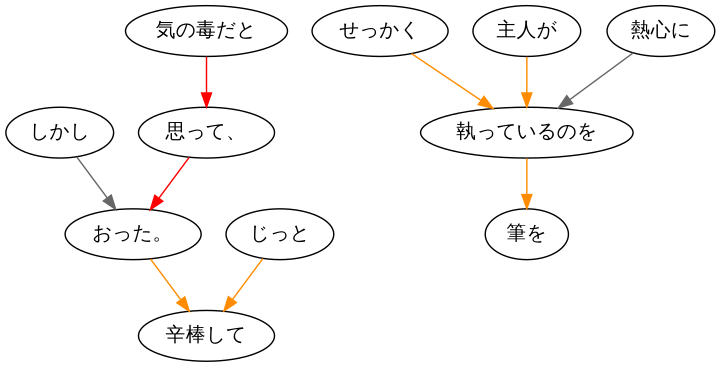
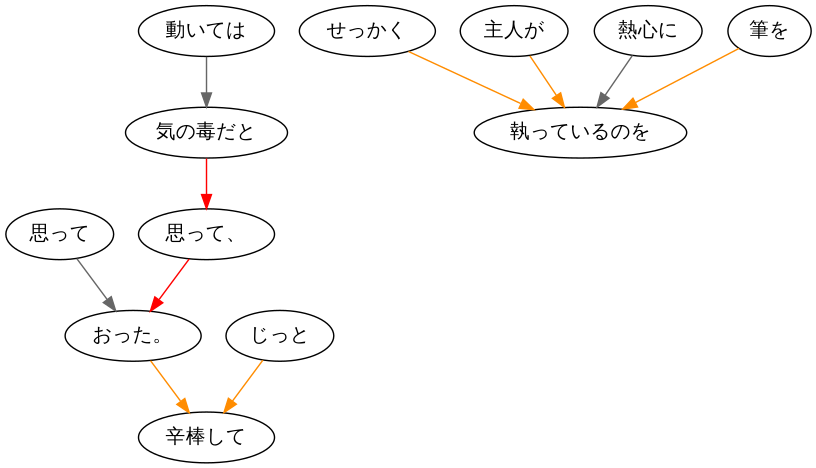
none -> (207, 31)
(60, 133) -> (60, 234)
(527, 177) -> (687, 75)
